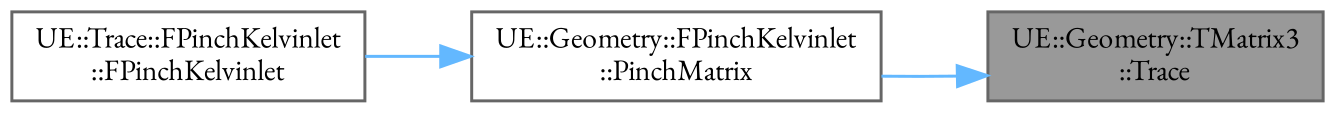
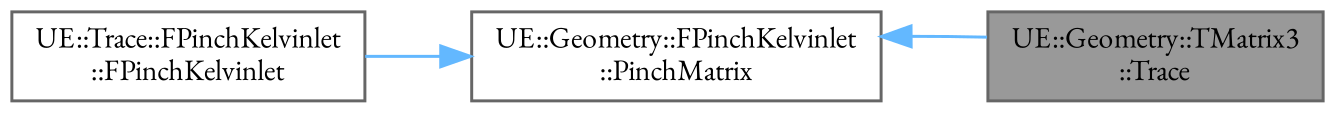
(919, 76) -> (949, 37)
